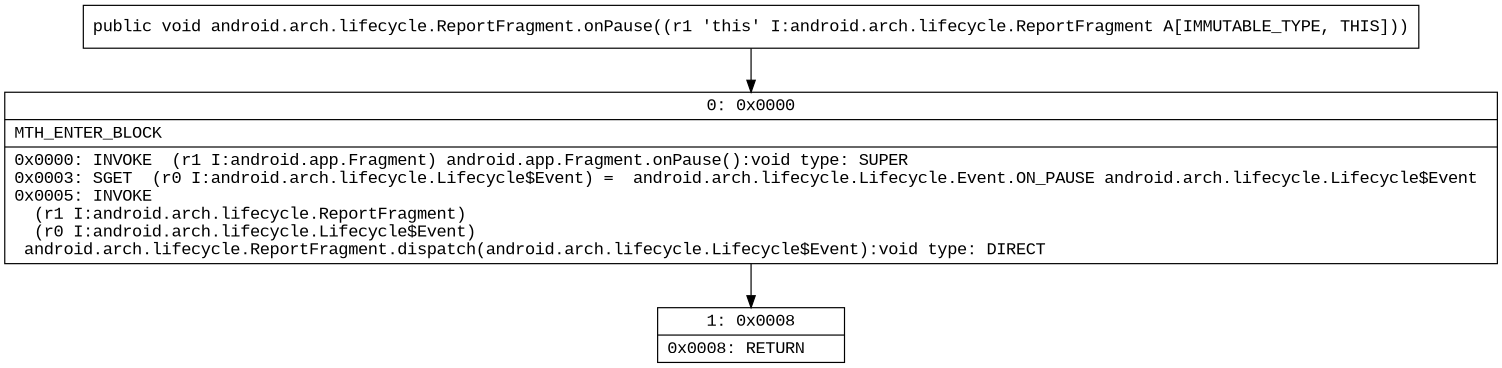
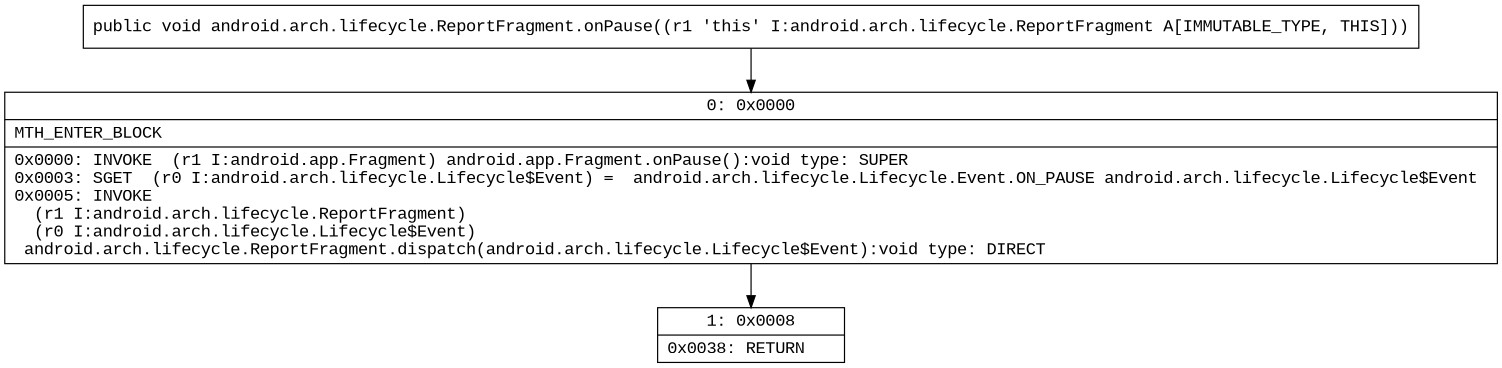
(751, 348) -> (751, 348)
